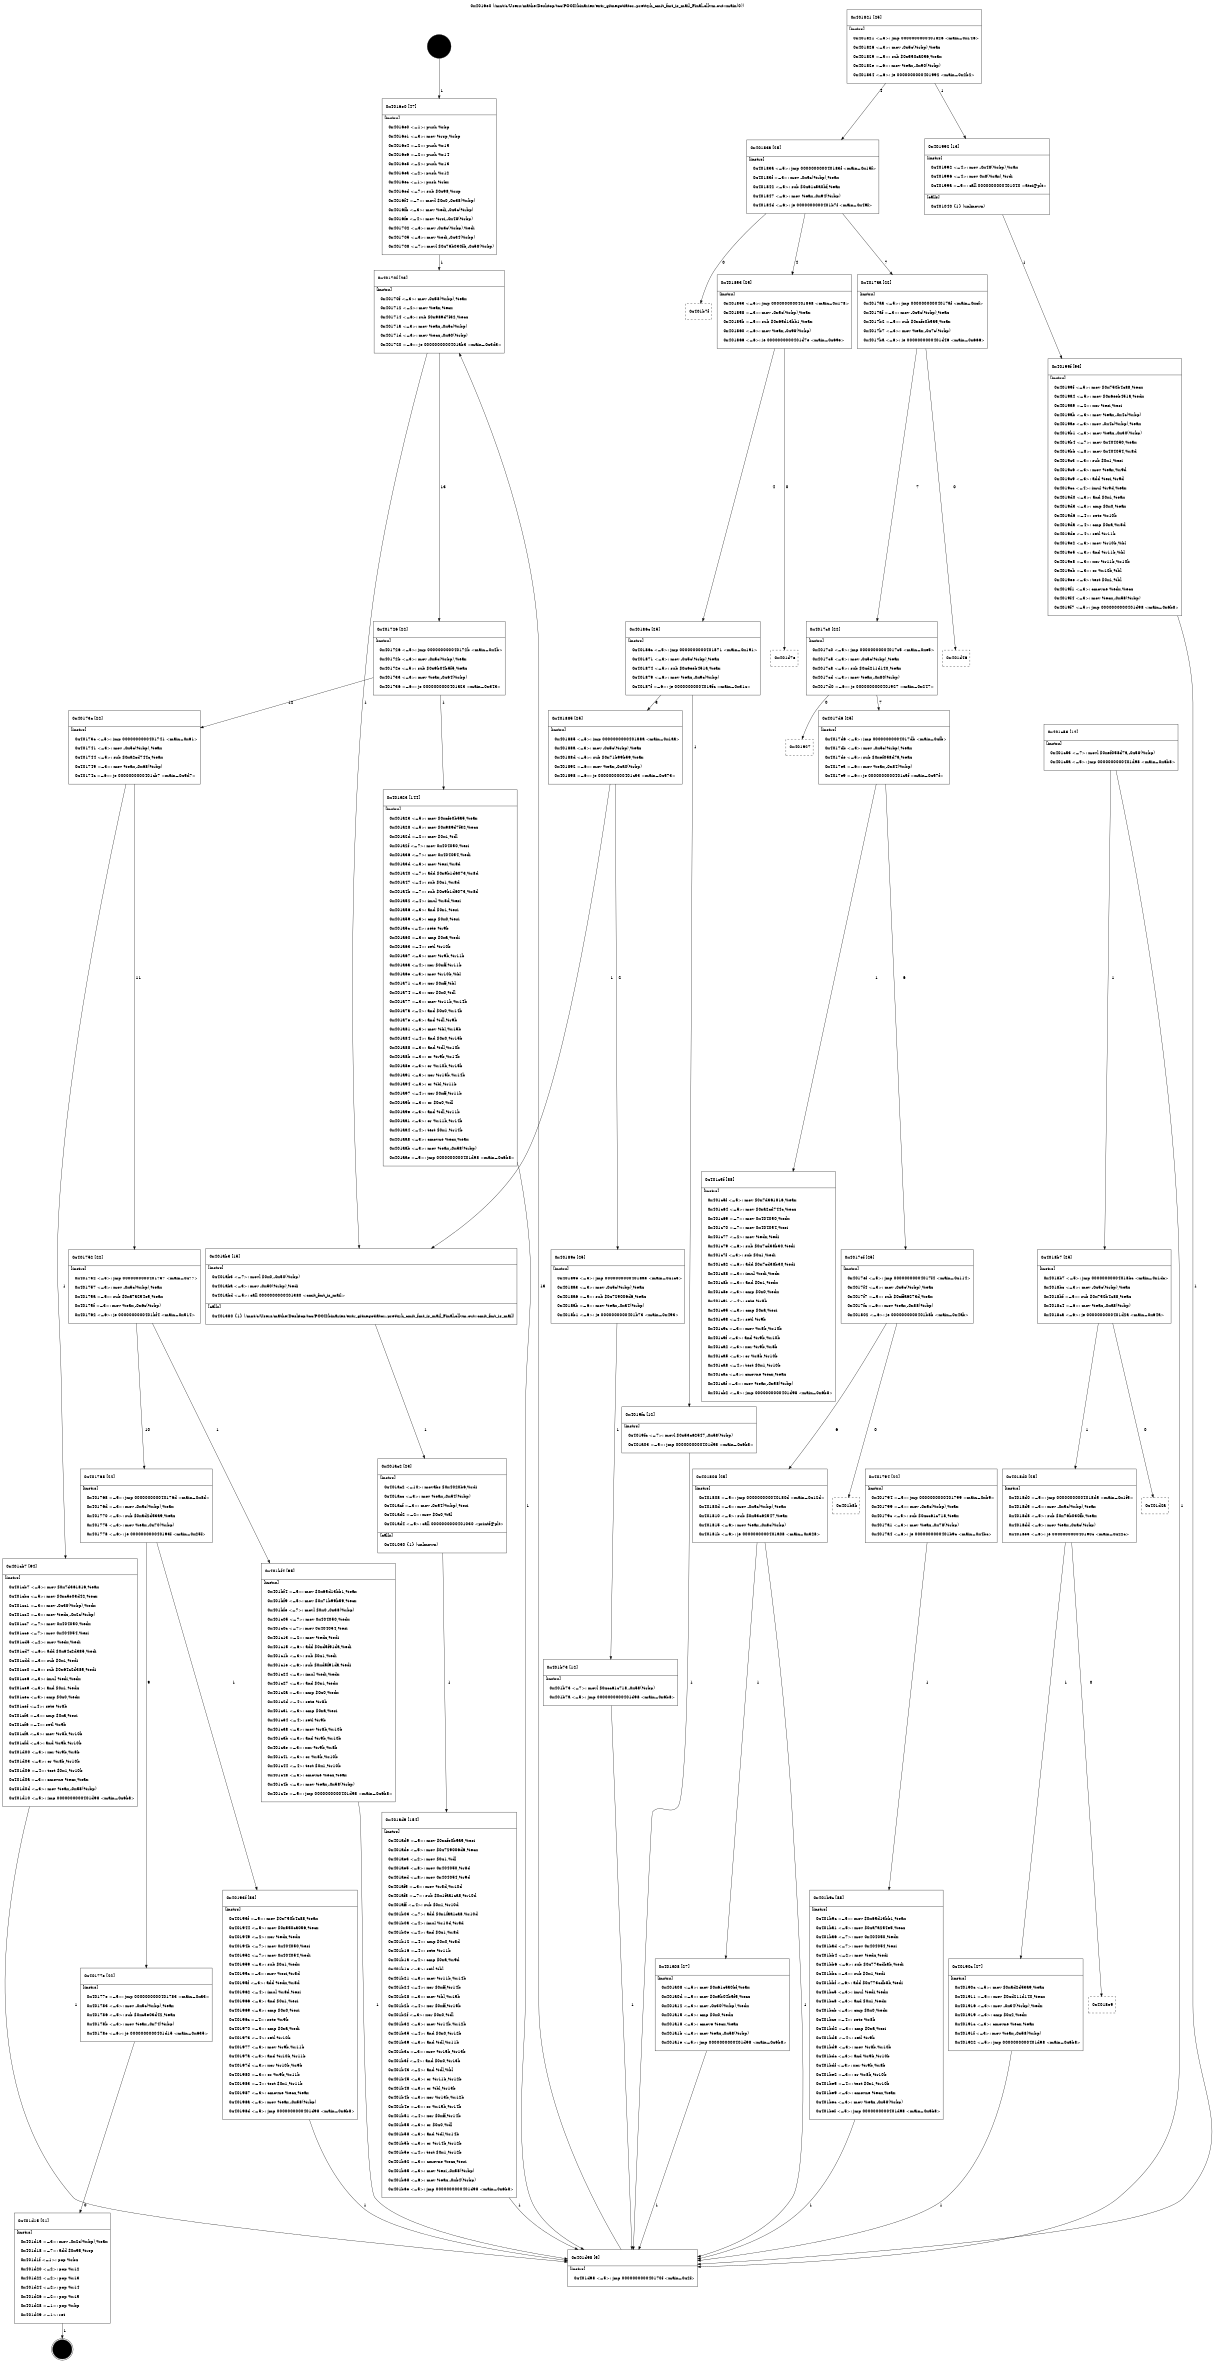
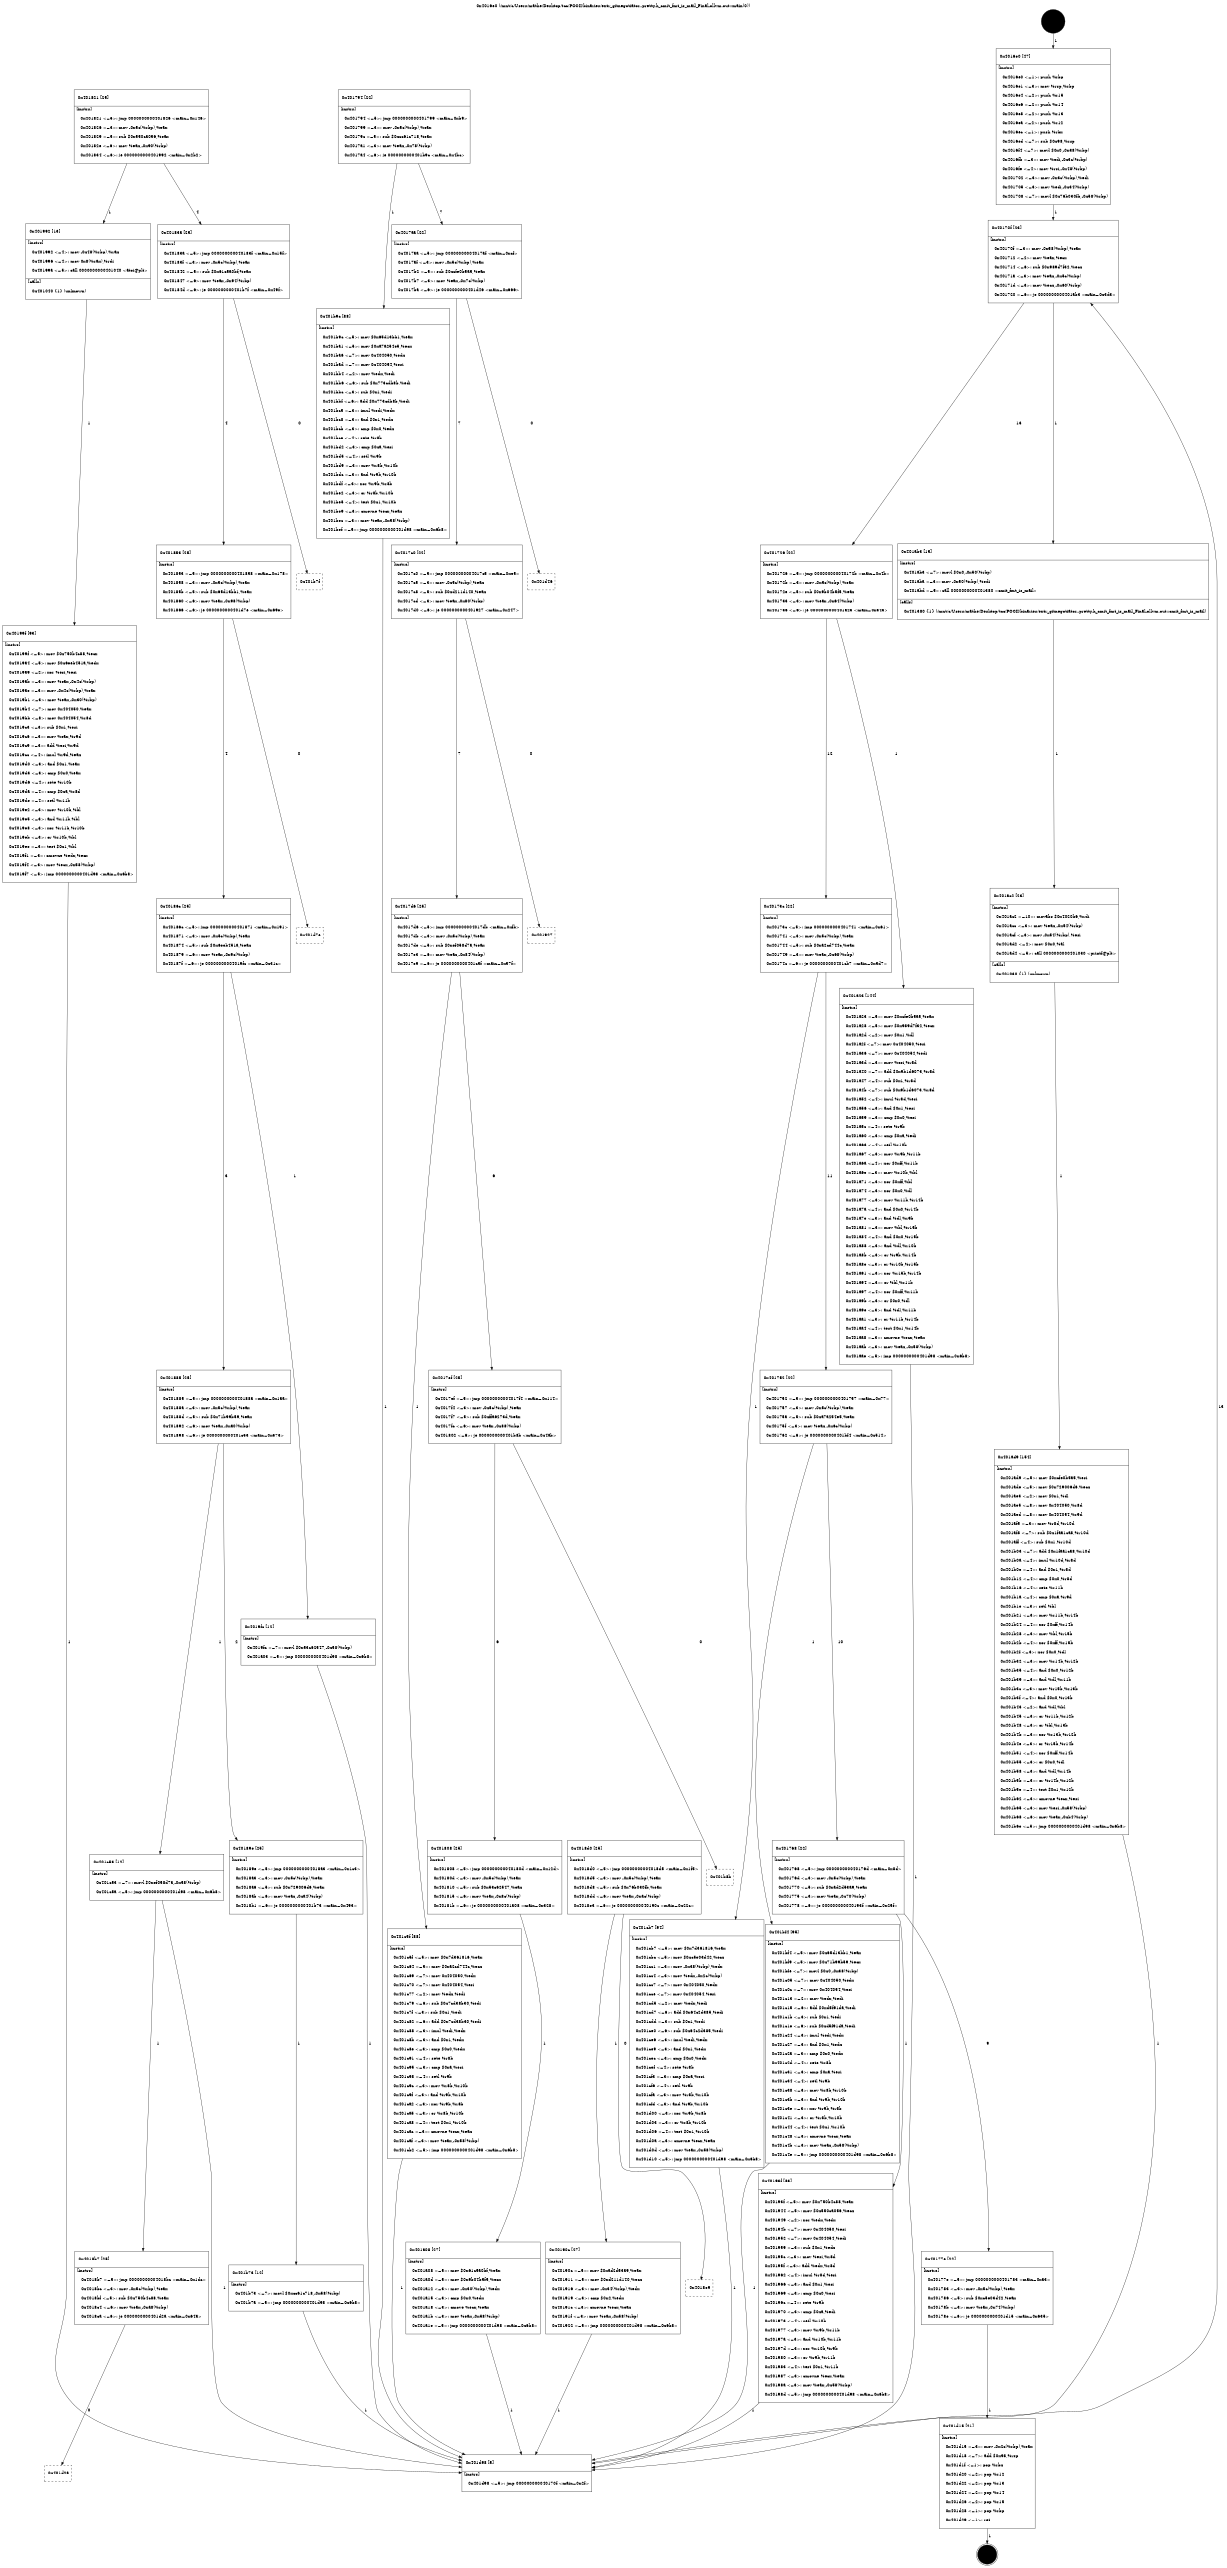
(867, 243) -> (430, 193)
(564, 1036) -> (189, 1647)
(1087, 1395) -> none
(798, 1925) -> (392, 2322)
(85, 2205) -> (989, 2410)
